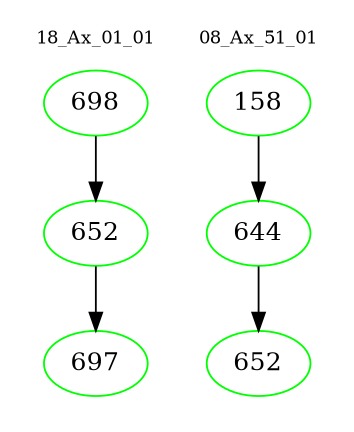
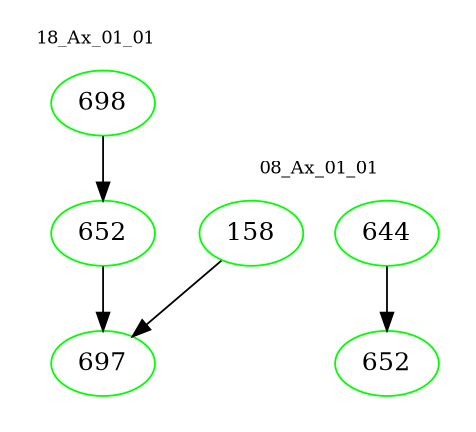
(259, 39) -> (319, 169)
(259, 159) -> (197, 281)
